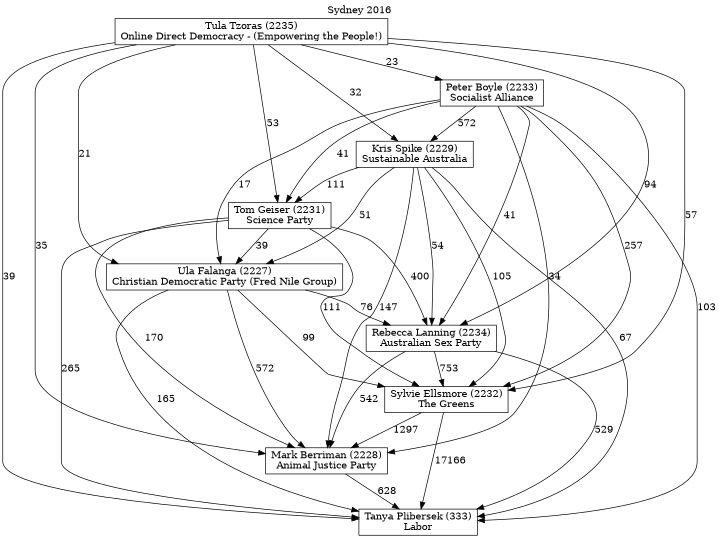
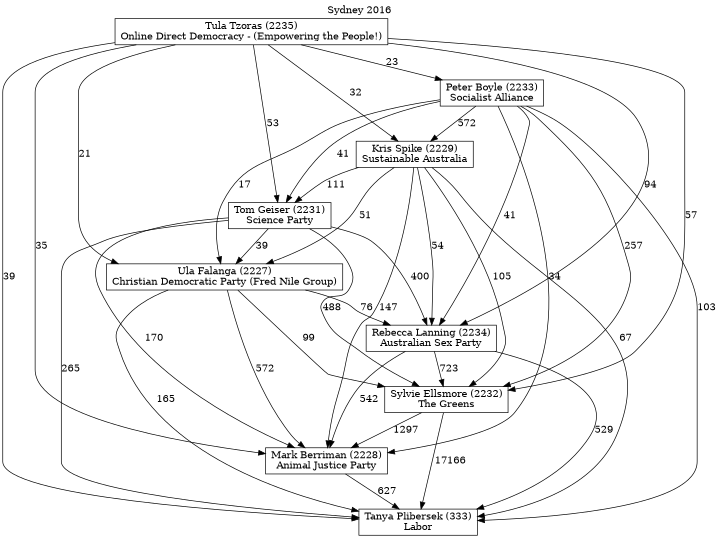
(332, 308) -> (332, 308)
(449, 369) -> (449, 369)
(387, 492) -> (387, 492)
